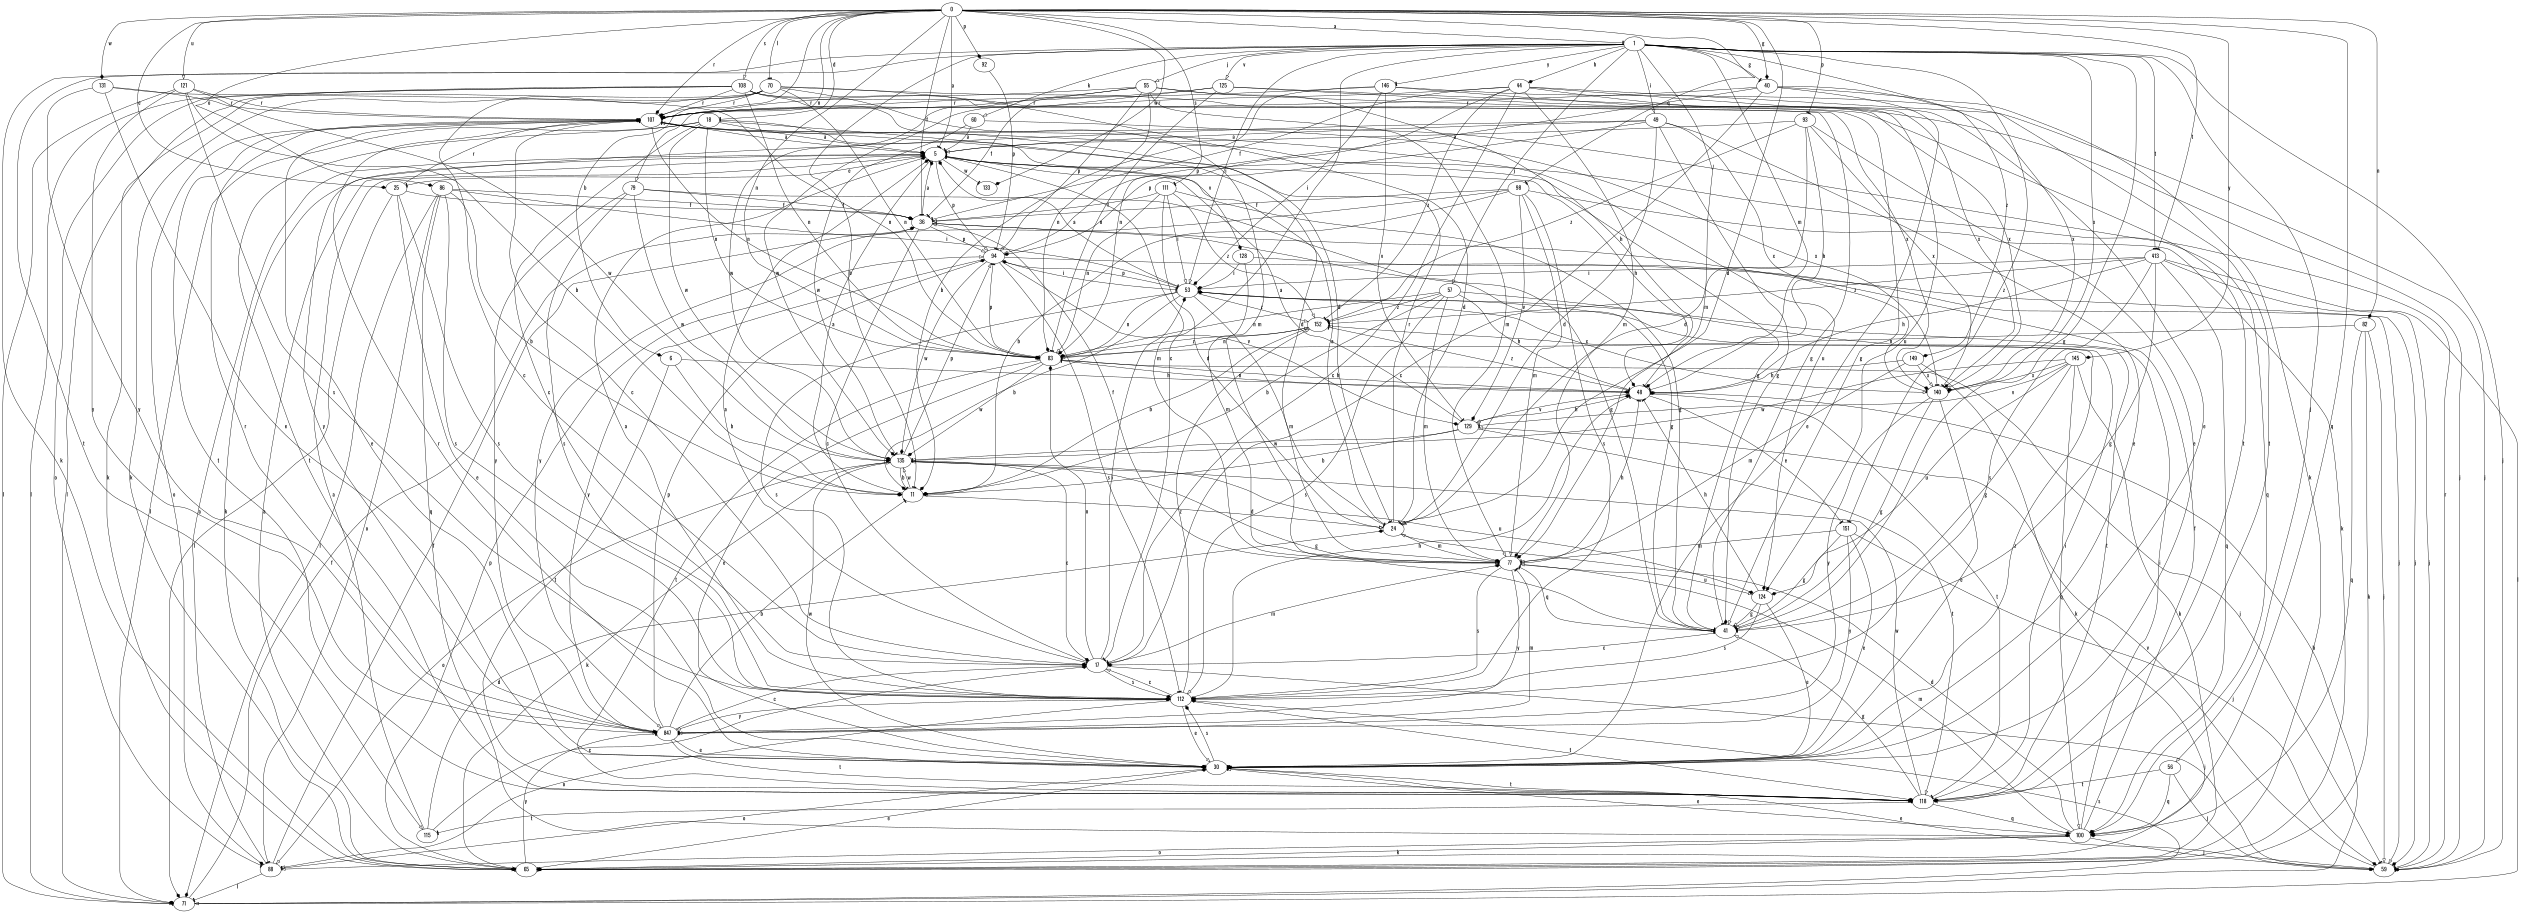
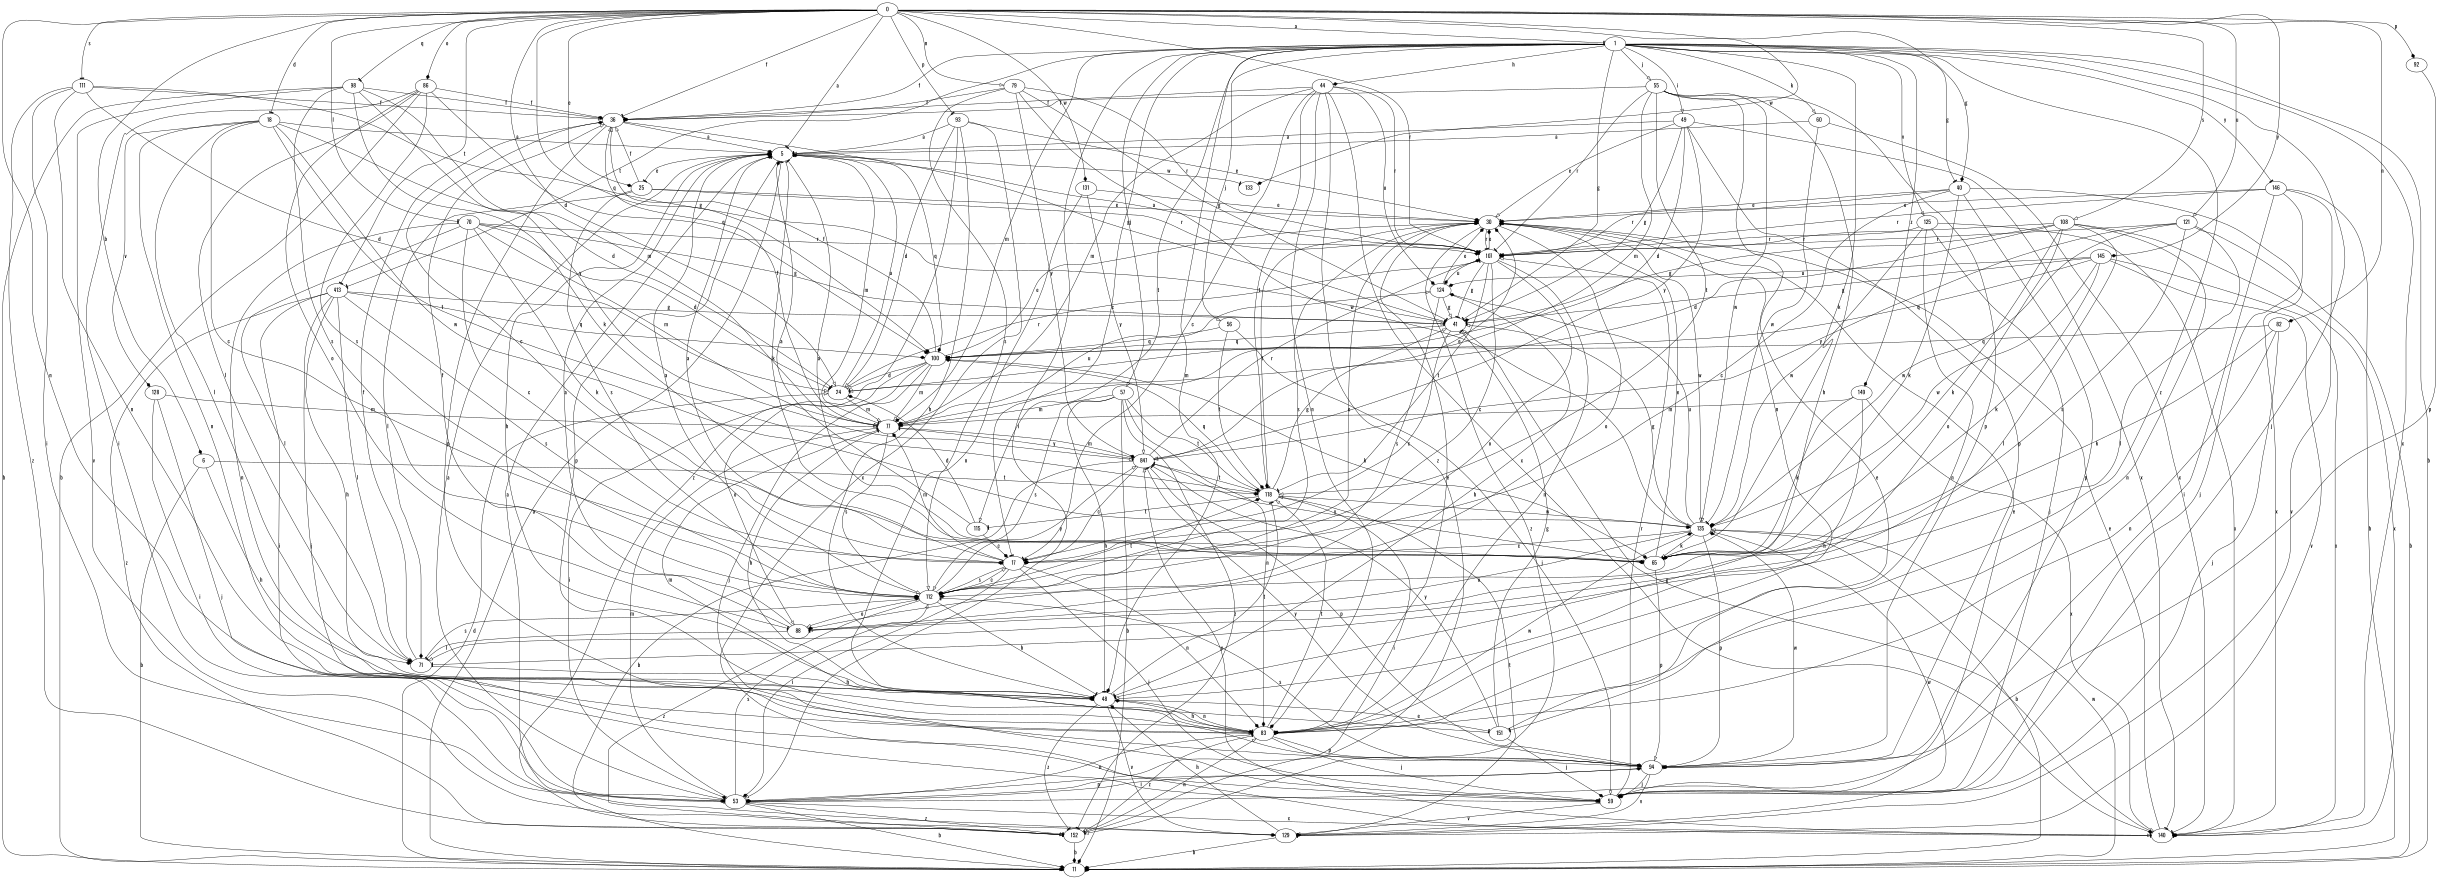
none -> (1111, 51)
(282, 111) -> (1233, 208)
(1603, 625) -> (1196, 342)
